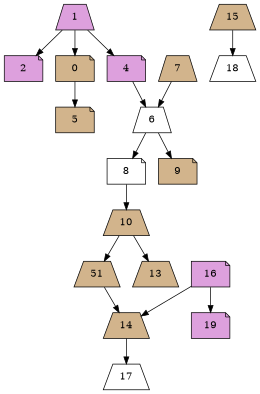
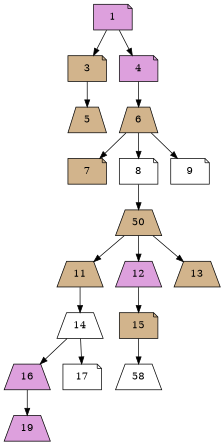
(75, 17) -> (113, 17)
(233, 17) -> (139, 326)
(24, 69) -> none
(75, 69) -> (87, 69)
(178, 69) -> (87, 171)
(233, 69) -> (139, 377)
(167, 91) -> (115, 143)
(75, 120) -> (87, 120)
(152, 120) -> (139, 120)
(178, 171) -> (190, 171)
(126, 223) -> (139, 223)
(97, 274) -> (80, 274)
none -> (139, 274)
(211, 274) -> (27, 377)
(169, 299) -> (56, 349)
(126, 326) -> (80, 326)
(211, 326) -> (27, 428)
(126, 377) -> (82, 377)
